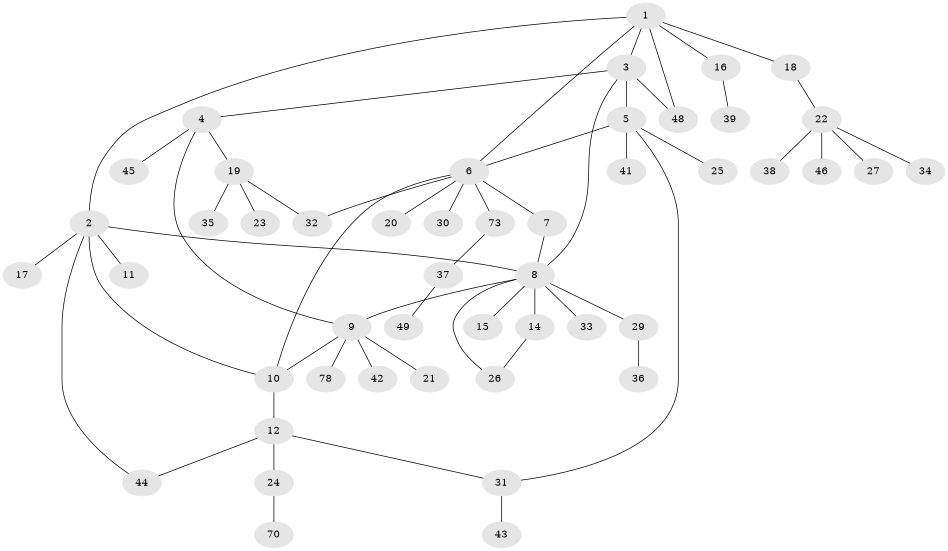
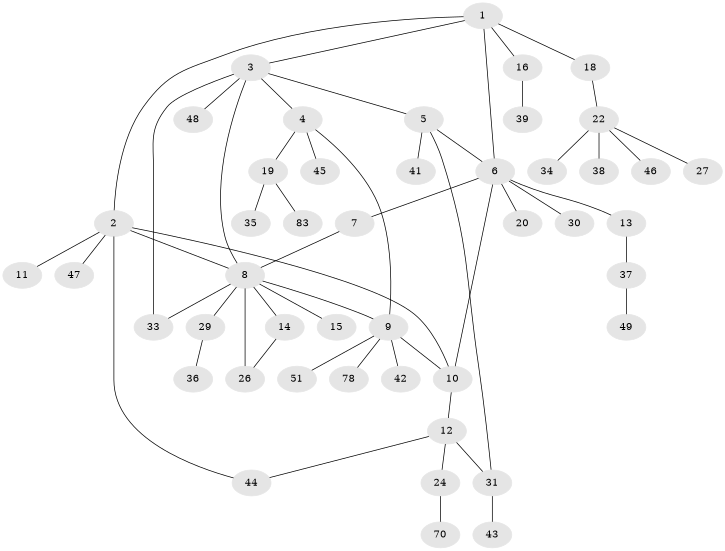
(662, 68) -> none
none -> (154, 171)
(718, 172) -> none
(260, 223) -> (303, 223)
(312, 223) -> none
(495, 223) -> (626, 223)
(22, 275) -> (74, 275)
(430, 379) -> (297, 379)
